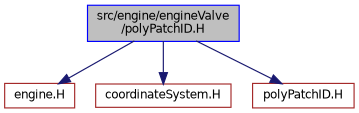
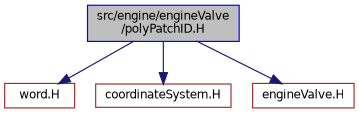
(40, 96) -> (40, 96)
(303, 96) -> (303, 96)
